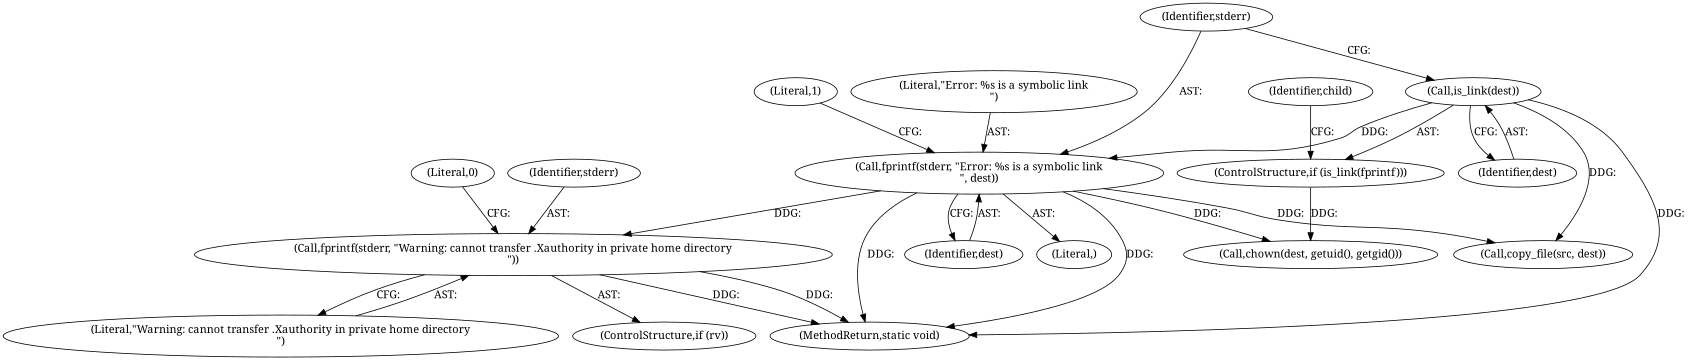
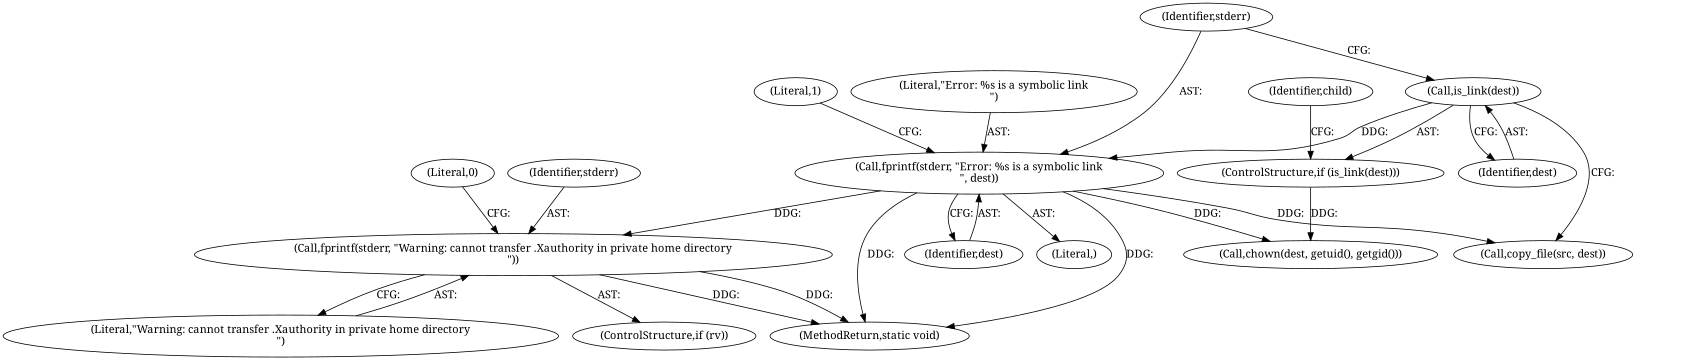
(1311, 173) -> (1311, 173)
(1604, 173) -> (1604, 173)
(1435, 317) -> none
